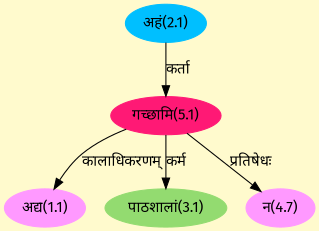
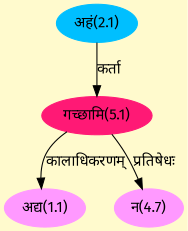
(166, 208) -> none
